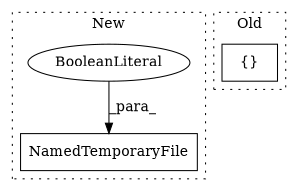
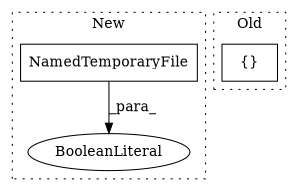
(109, 102) -> (109, 102)
